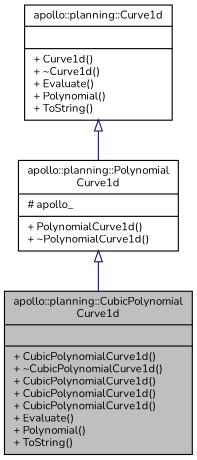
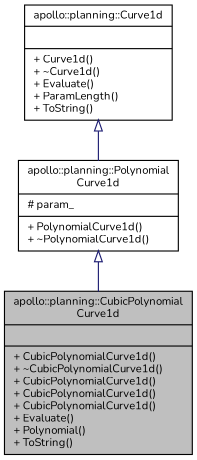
(70, 96) -> (76, 96)
(51, 205) -> (51, 205)
